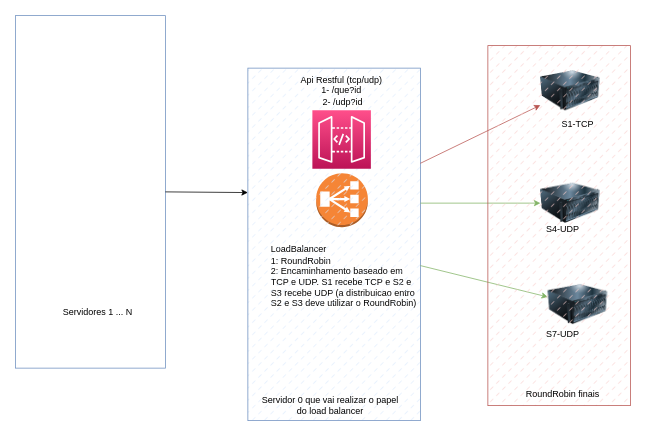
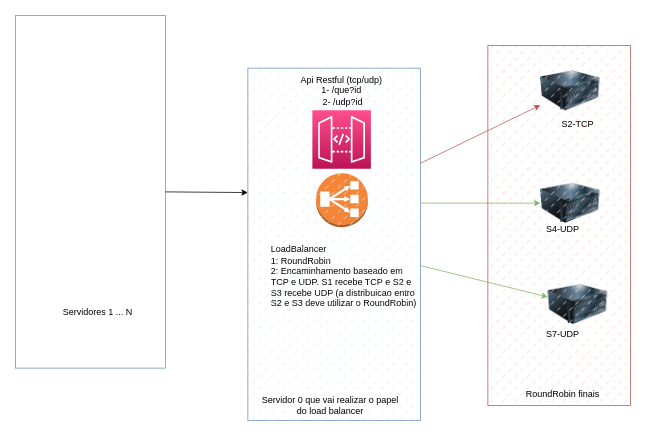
(578, 124) -> (578, 124)
